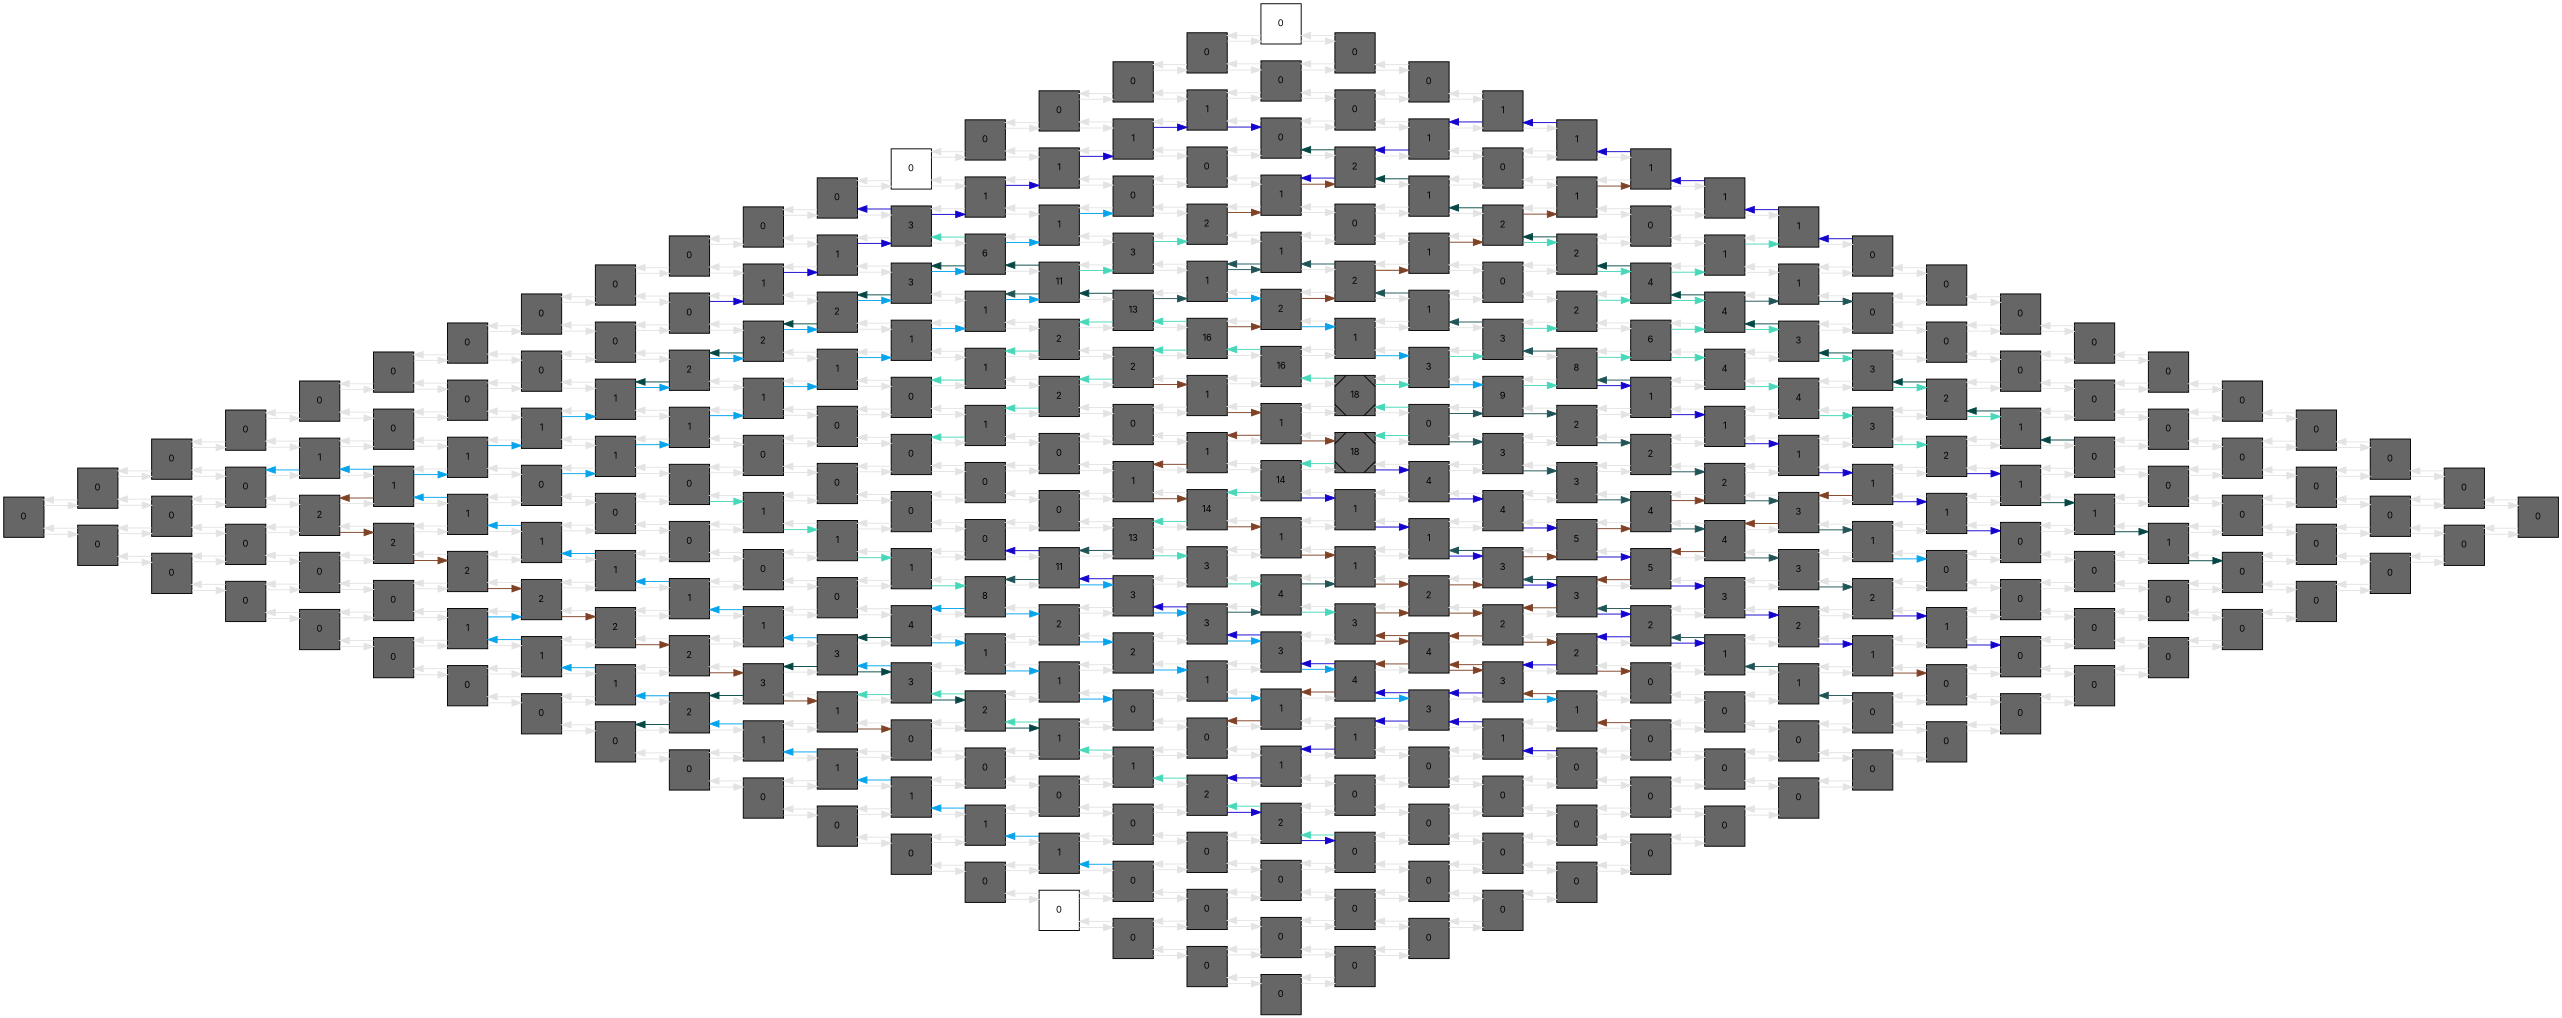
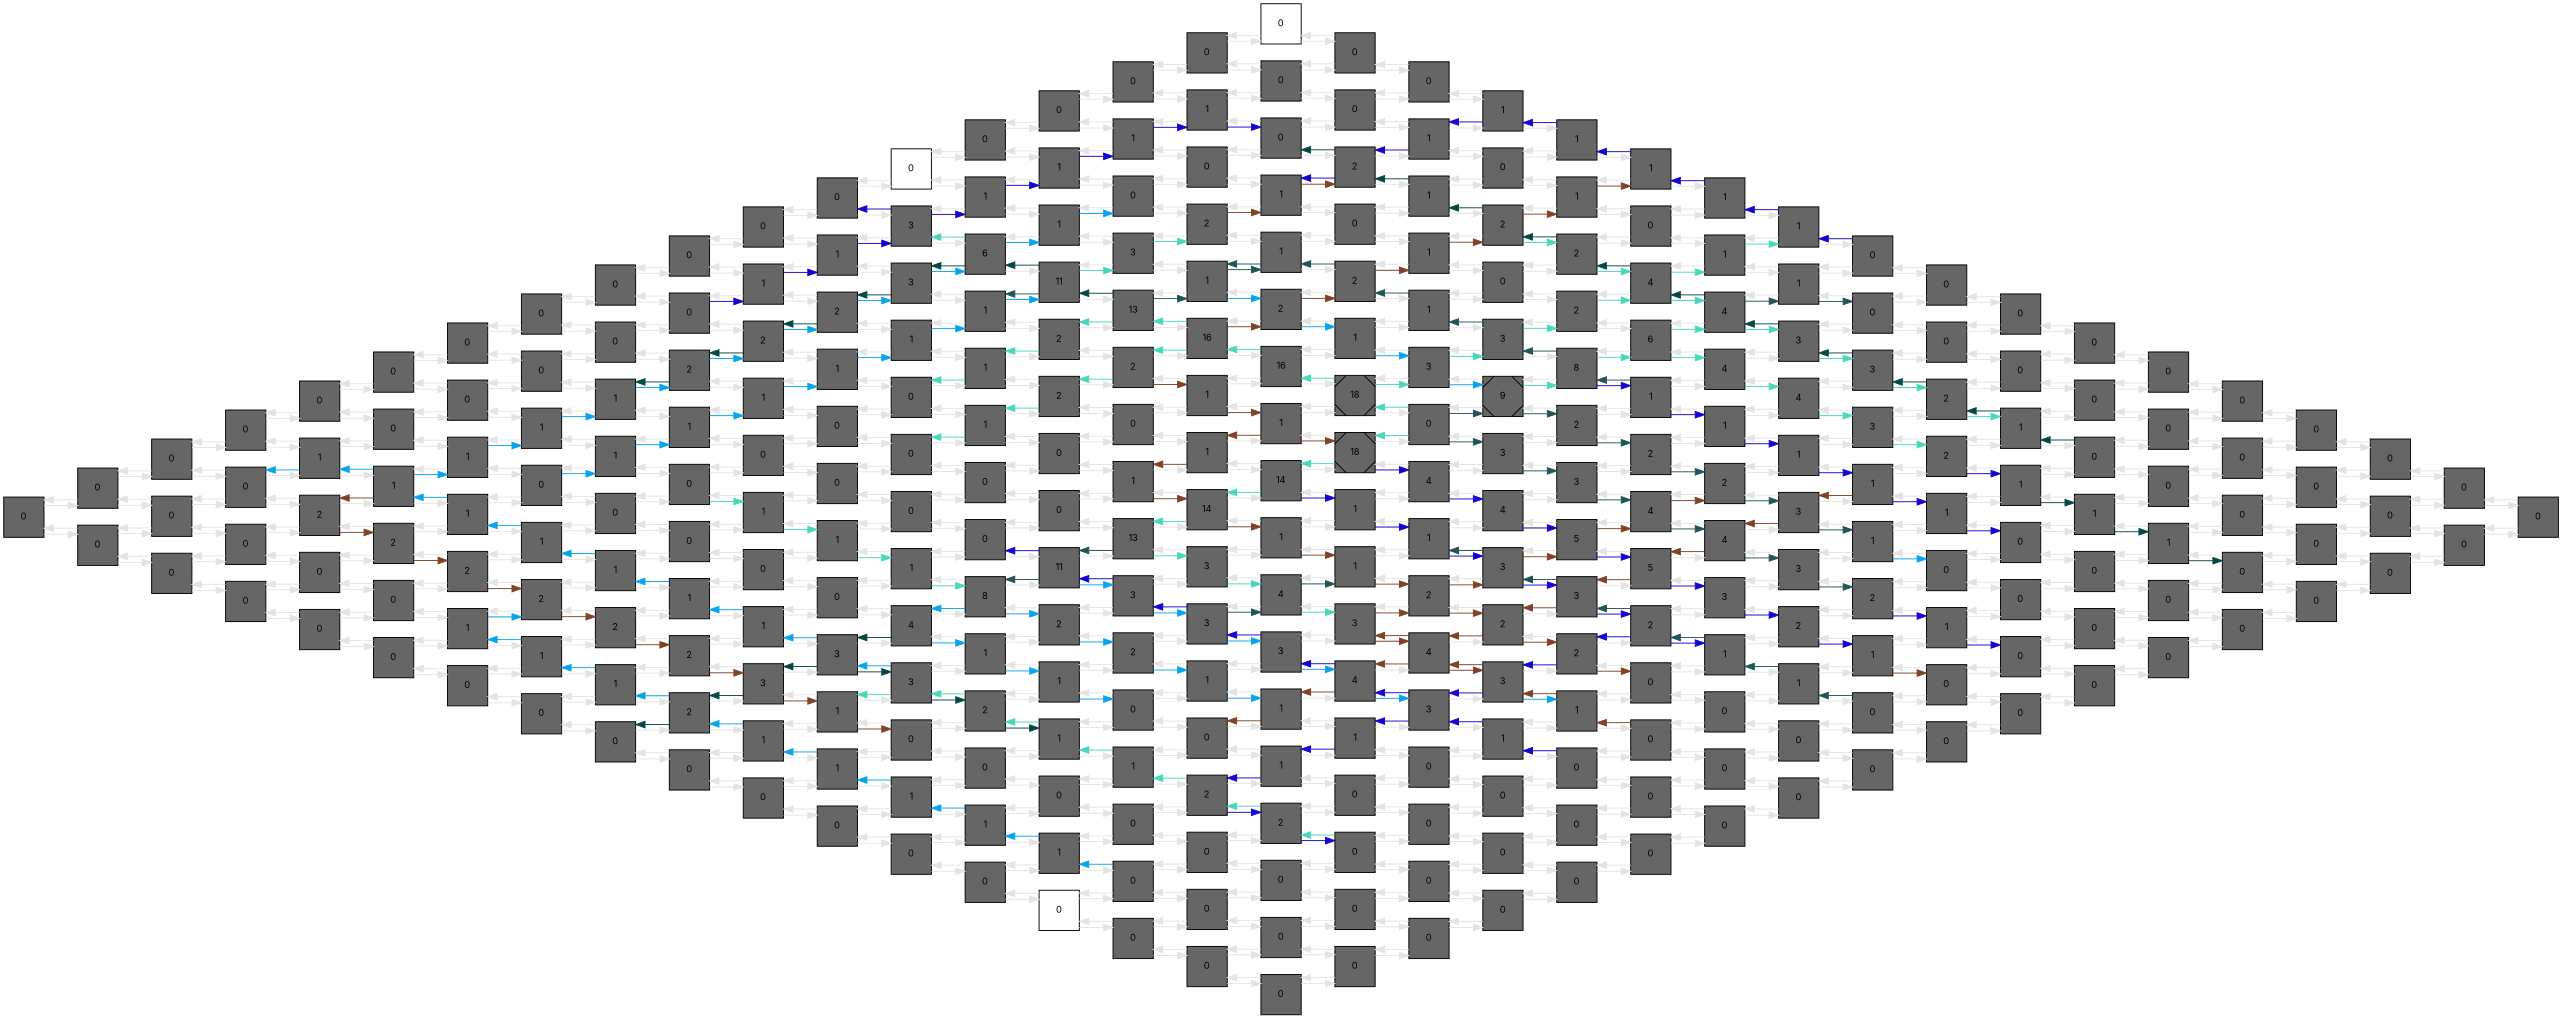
(1503, 396) -> (1503, 396)
